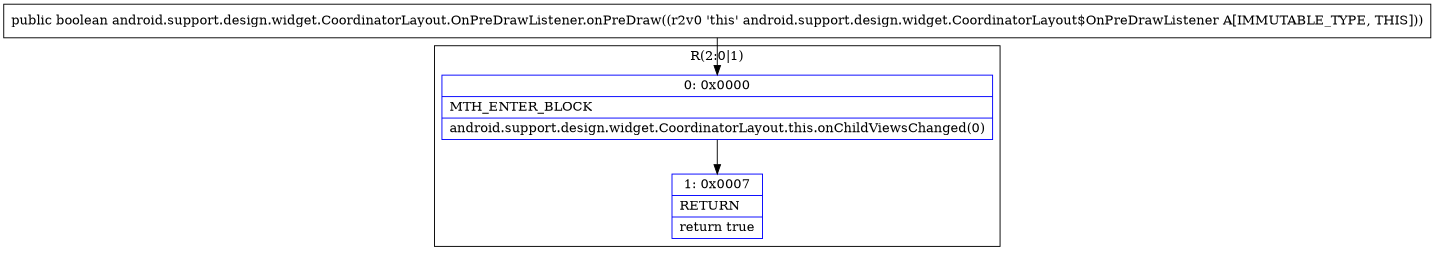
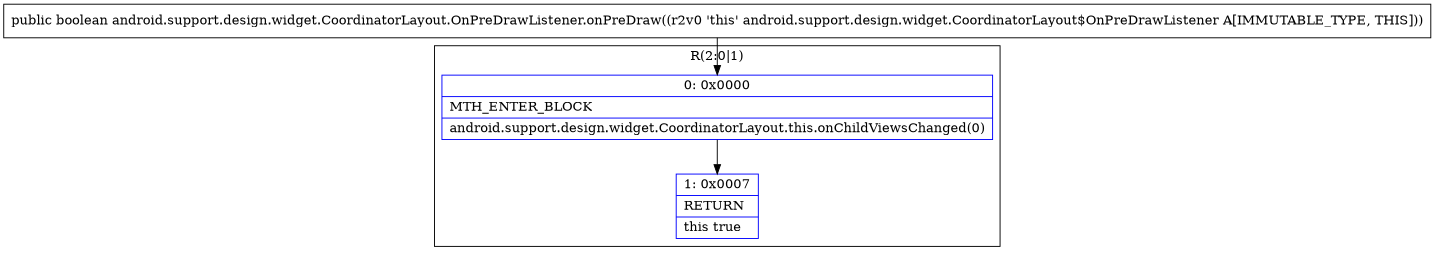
(717, 227) -> (713, 227)
